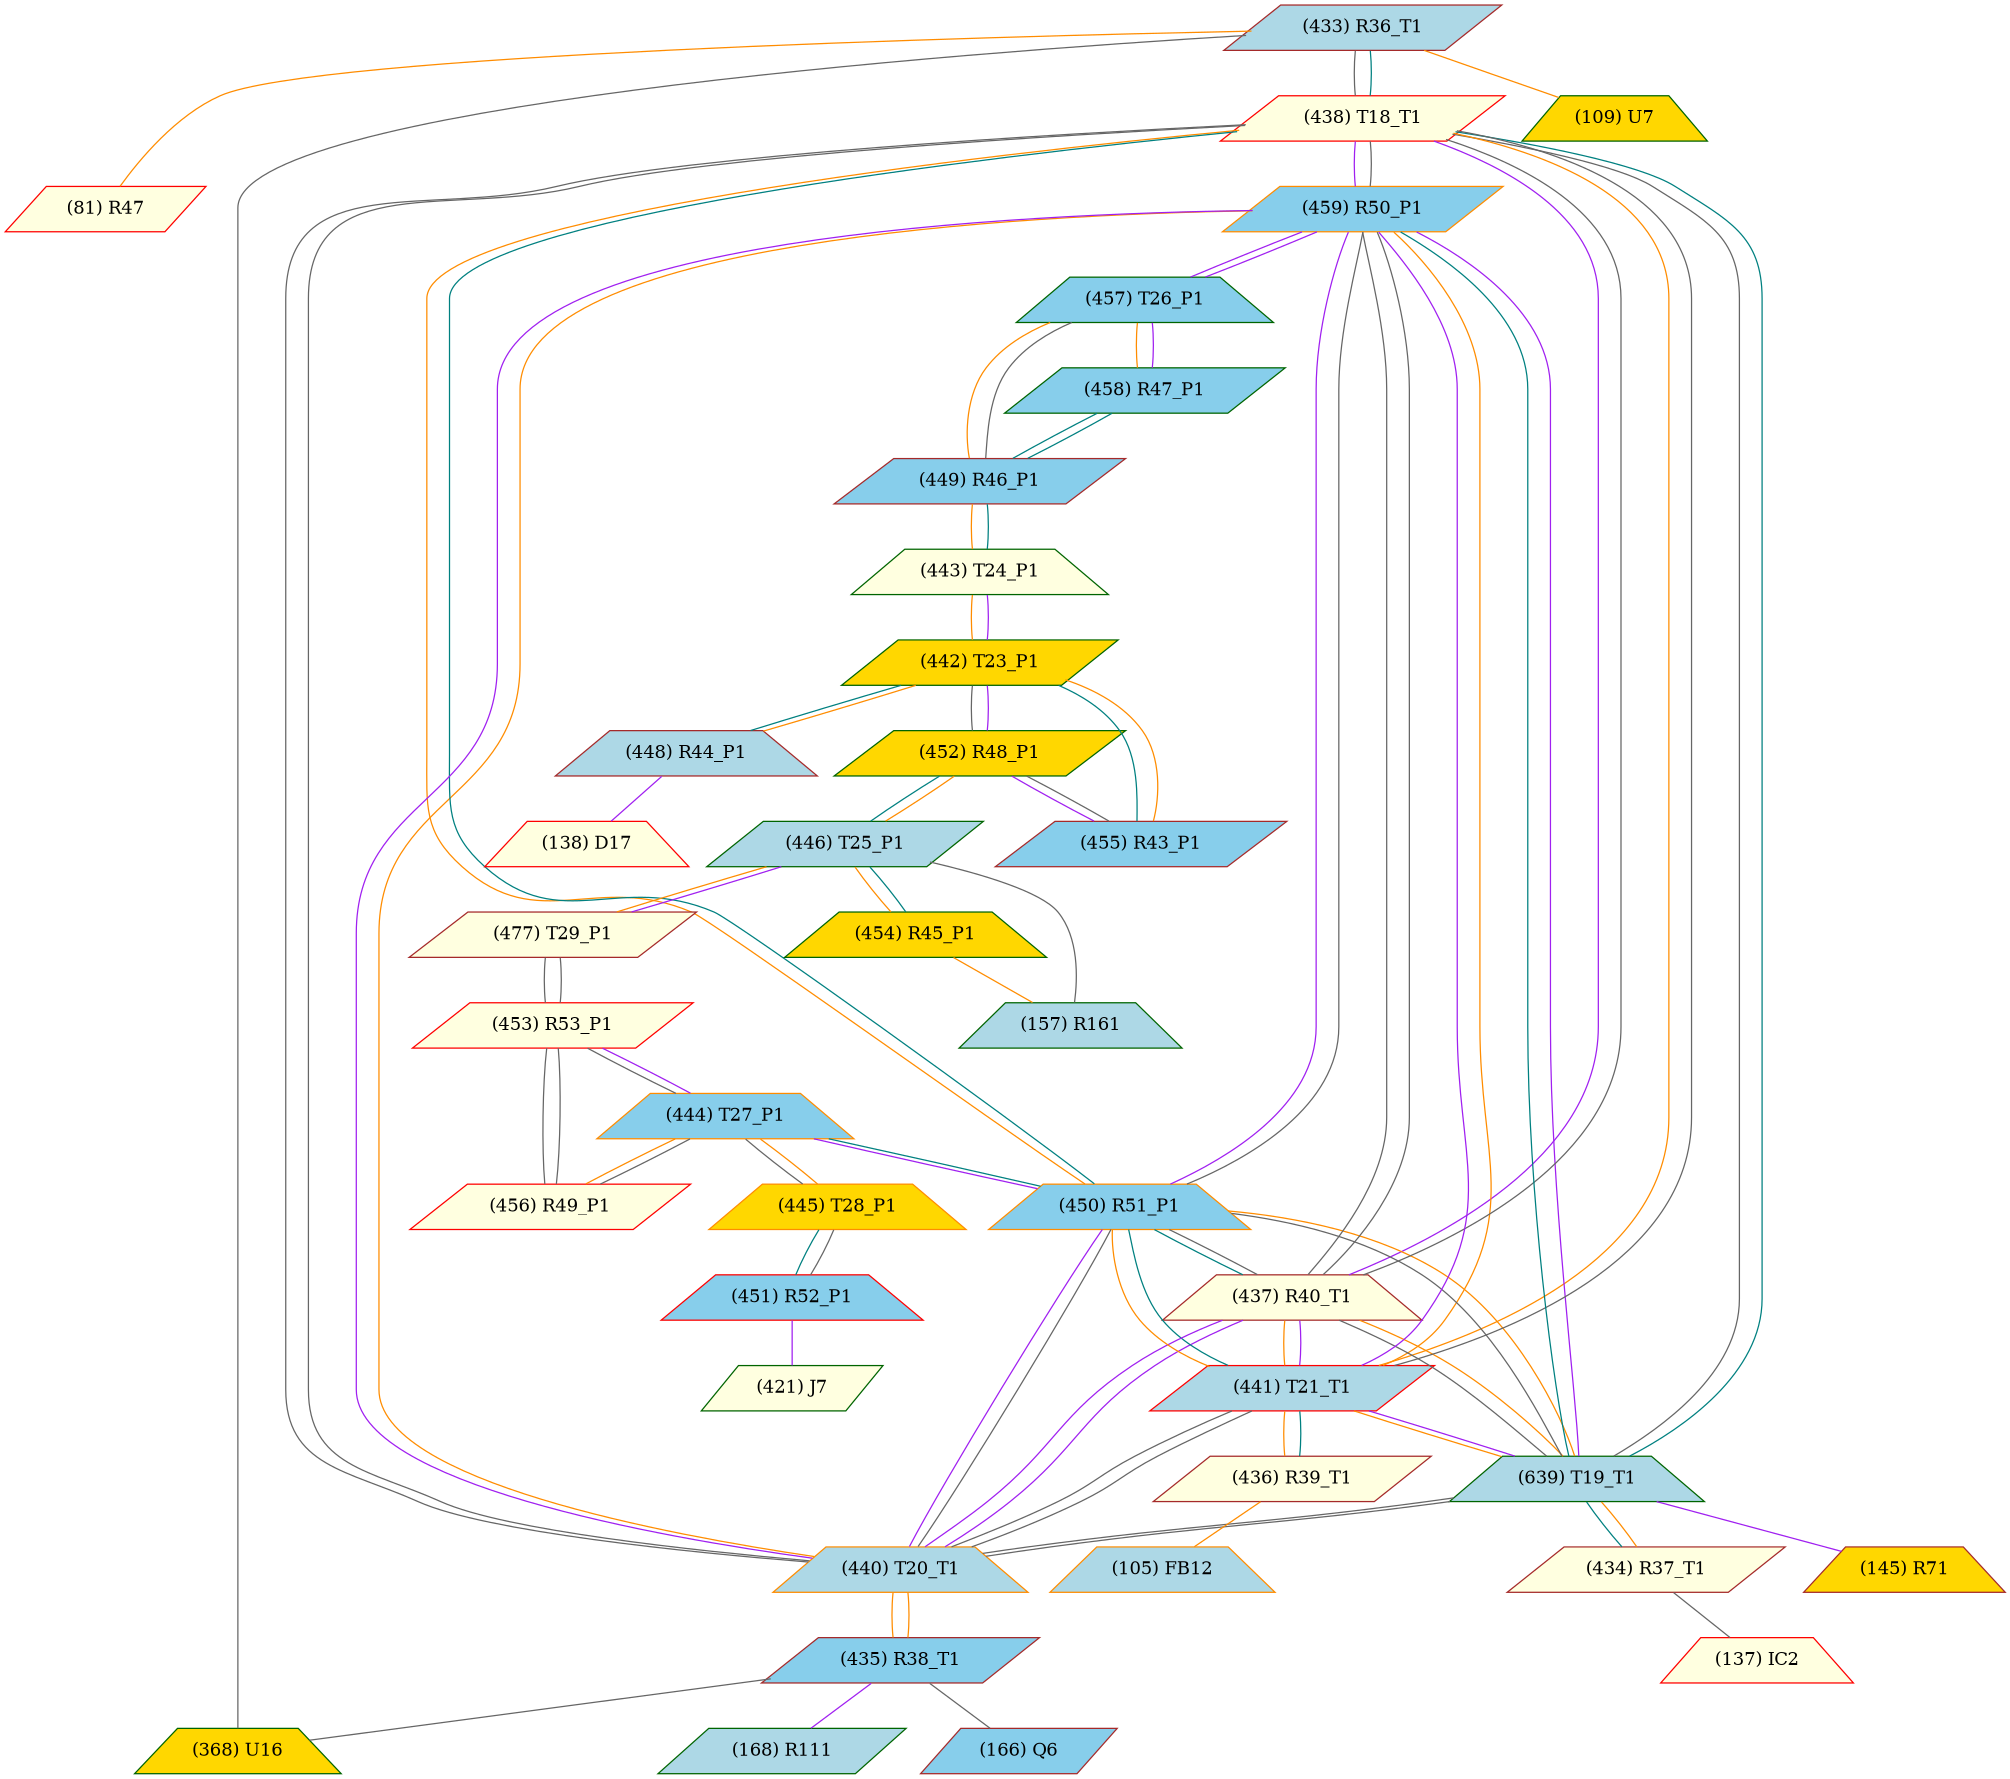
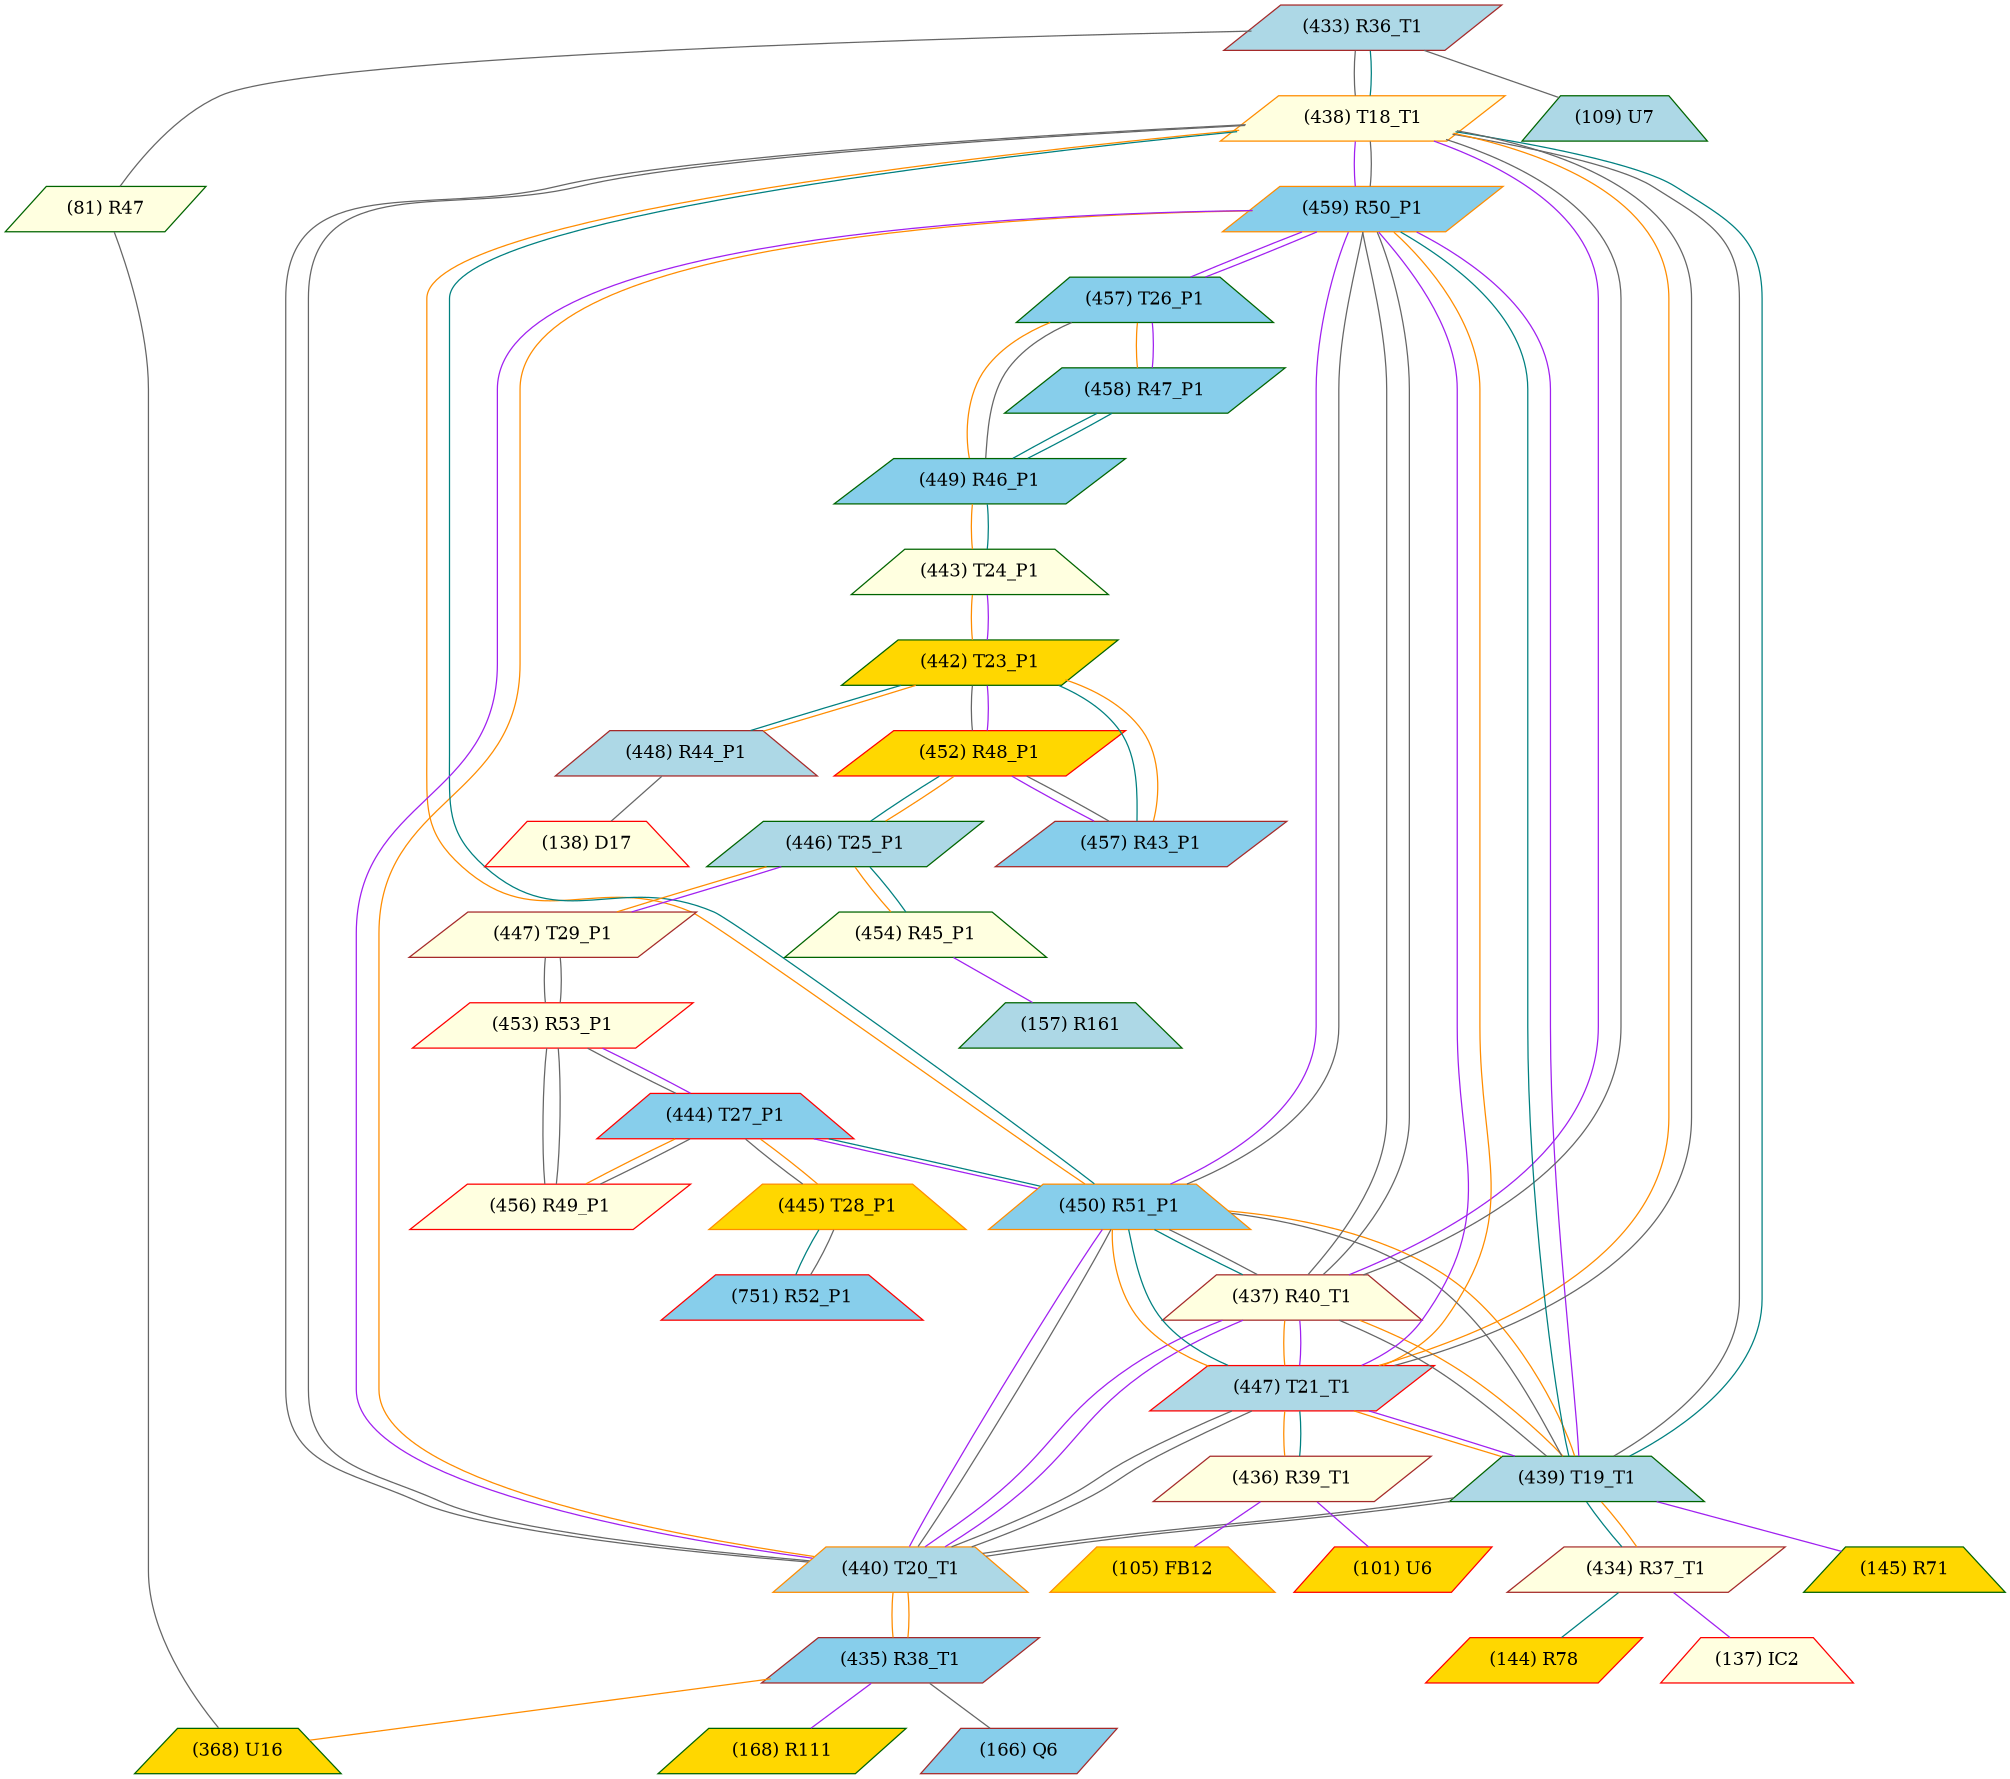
(666, 50) -> (666, 50)
(1491, 74) -> (1491, 74)
(1363, 118) -> (1363, 118)
(1615, 118) -> (1615, 118)
(106, 209) -> (106, 209)
(238, 449) -> (148, 987)
(980, 481) -> (980, 481)
(980, 753) -> (980, 753)
(636, 799) -> (636, 799)
(1141, 844) -> (1141, 844)
(1040, 899) -> none
(553, 935) -> (553, 935)
(916, 935) -> (916, 935)
(993, 980) -> (993, 980)
(725, 1116) -> (725, 1116)
(792, 1298) -> (792, 1298)
(792, 1388) -> none
(1292, 1388) -> (1292, 1388)
(1577, 1479) -> (1577, 1479)
(1241, 1515) -> (1241, 1515)
(1163, 1570) -> (1163, 1570)
none -> (1393, 1570)
(1904, 1570) -> (1904, 1570)
(1702, 1615) -> (1702, 1615)
none -> (1534, 1660)
(540, 1710) -> (540, 1710)
(782, 1751) -> (782, 1751)
